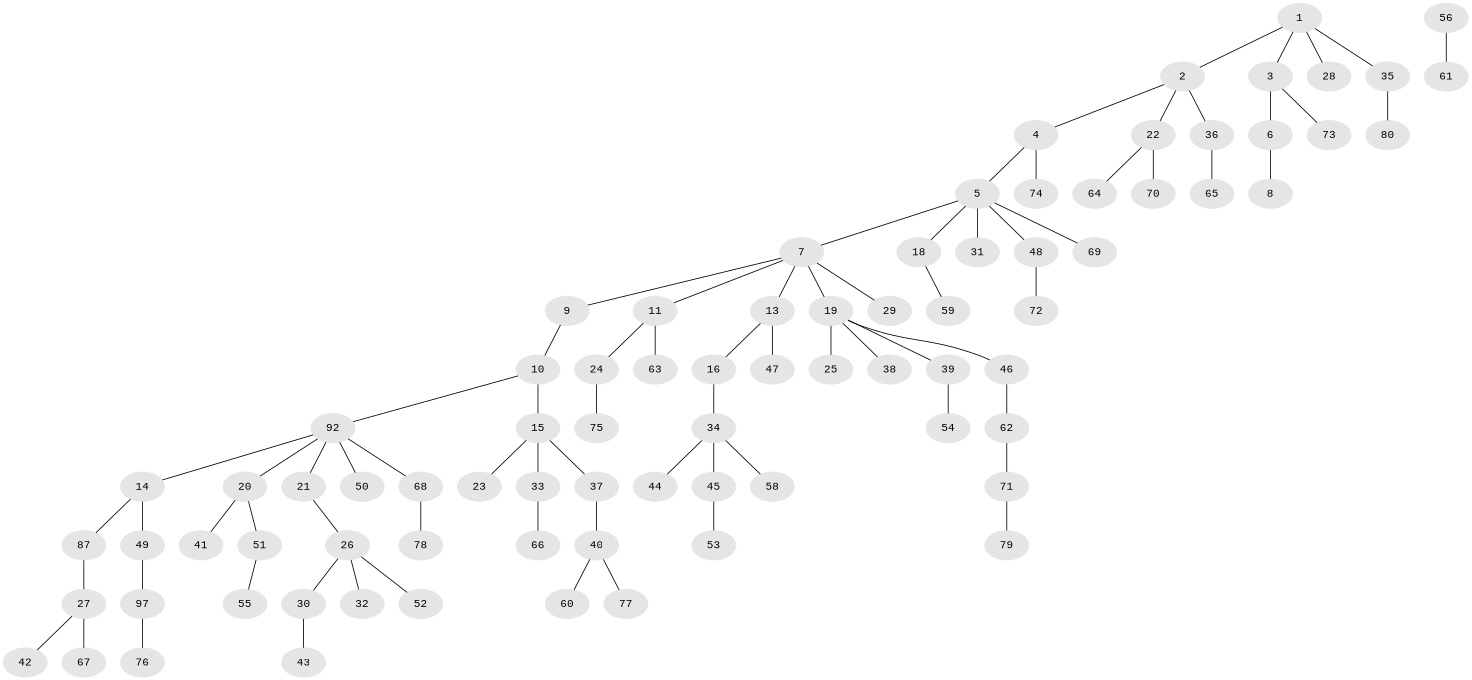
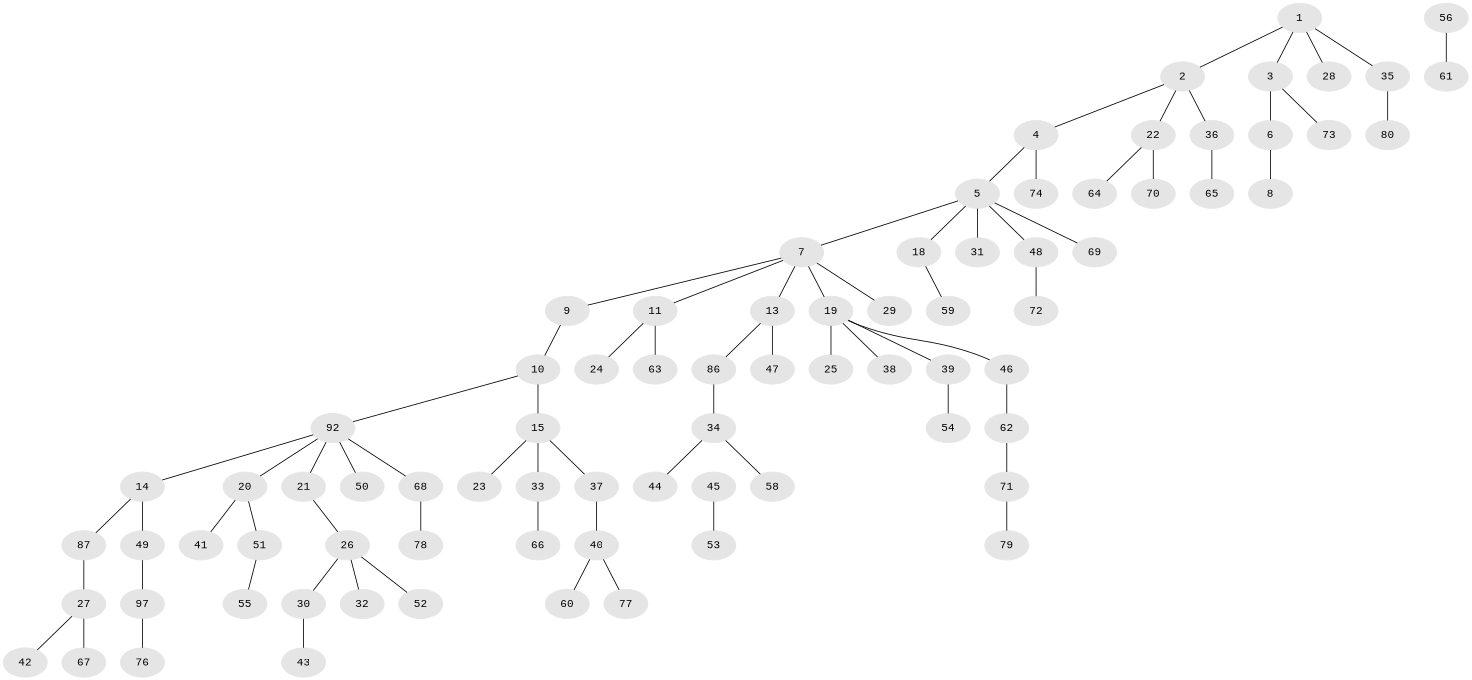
(714, 370) -> (714, 370)
(597, 428) -> none
(714, 457) -> none
